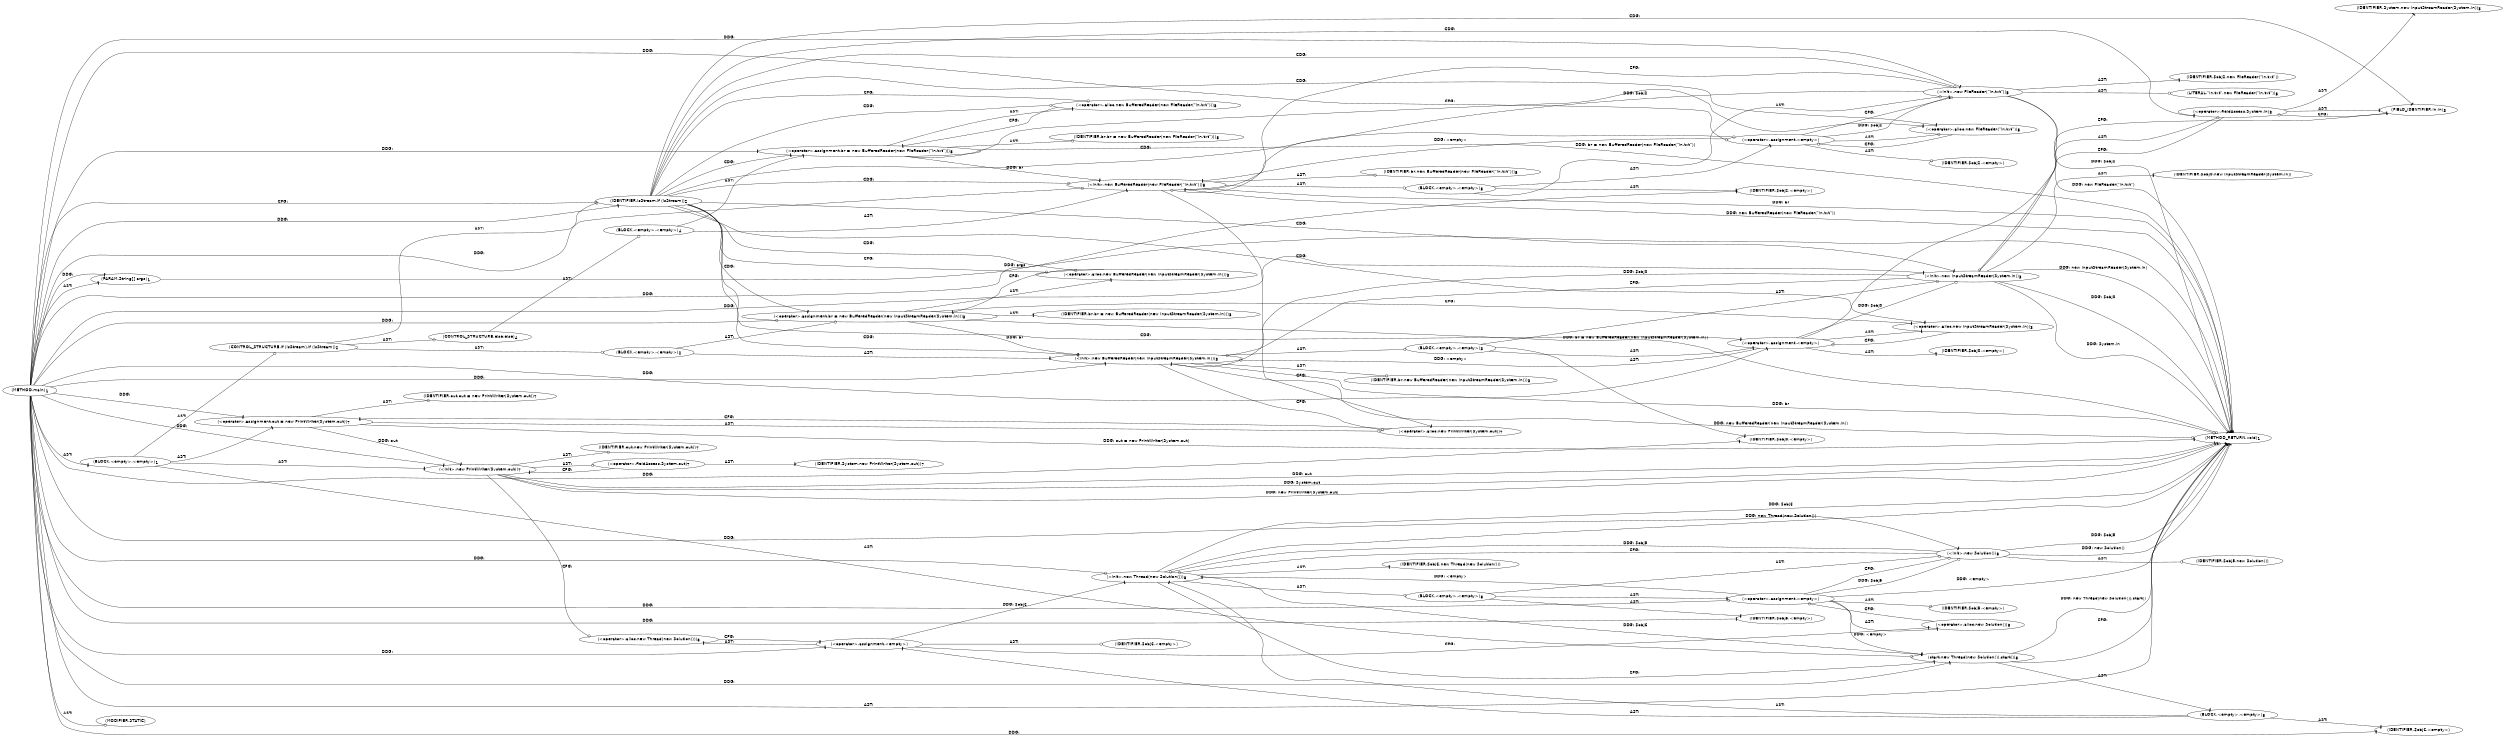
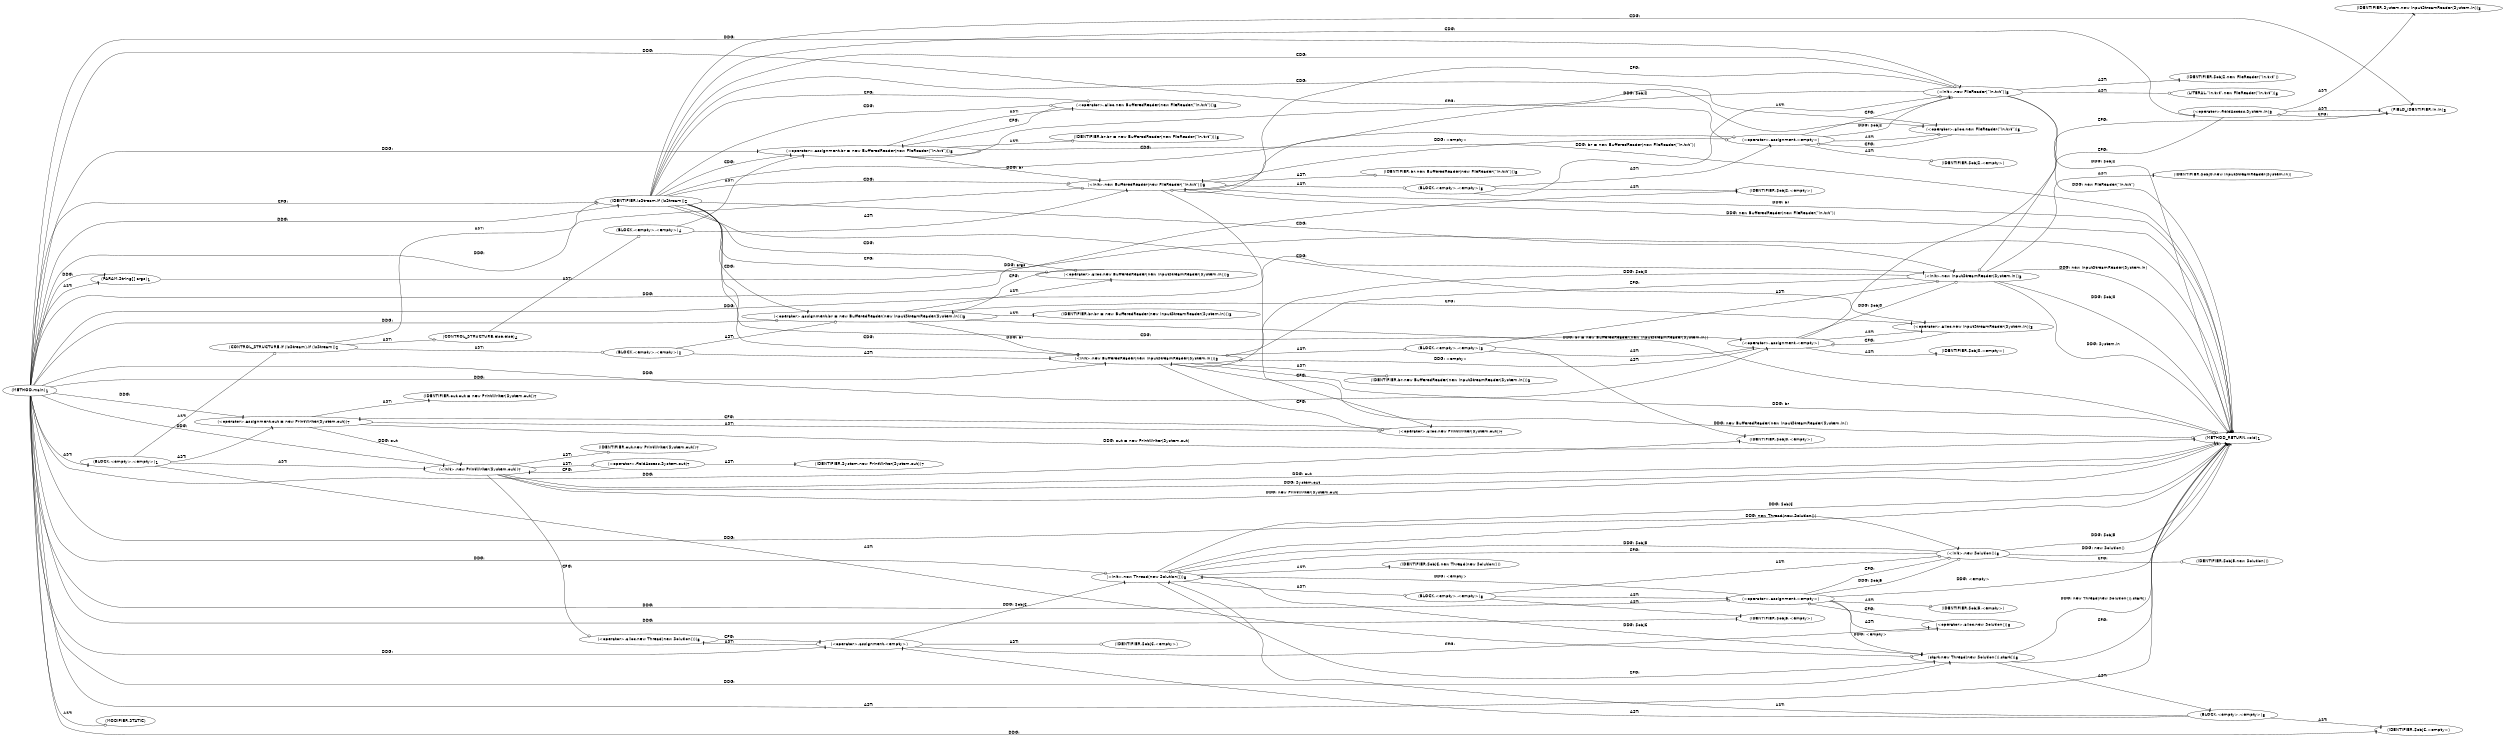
(2064, 144) -> none
(369, 407) -> (369, 407)
(2103, 558) -> (2103, 558)
